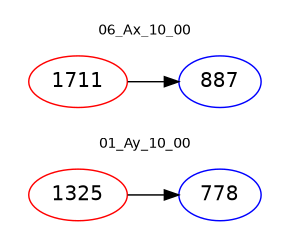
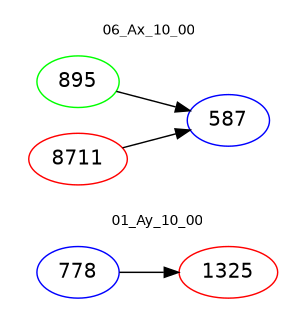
none -> (78, 82)
(78, 82) -> (78, 159)
(220, 82) -> (228, 120)
(146, 195) -> (142, 272)
